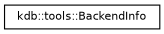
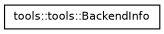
(82, 17) -> (82, 17)
